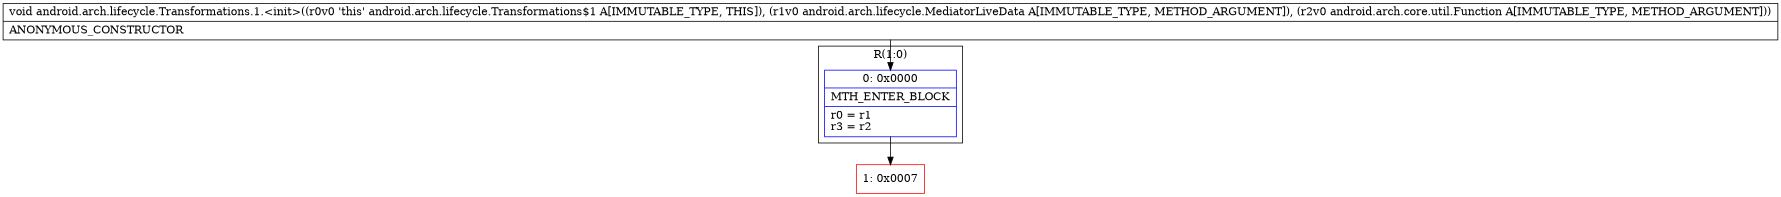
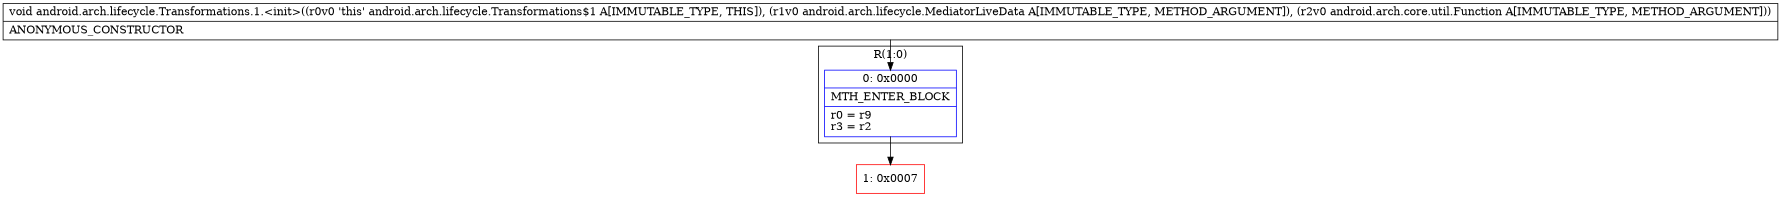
(851, 115) -> (851, 115)
